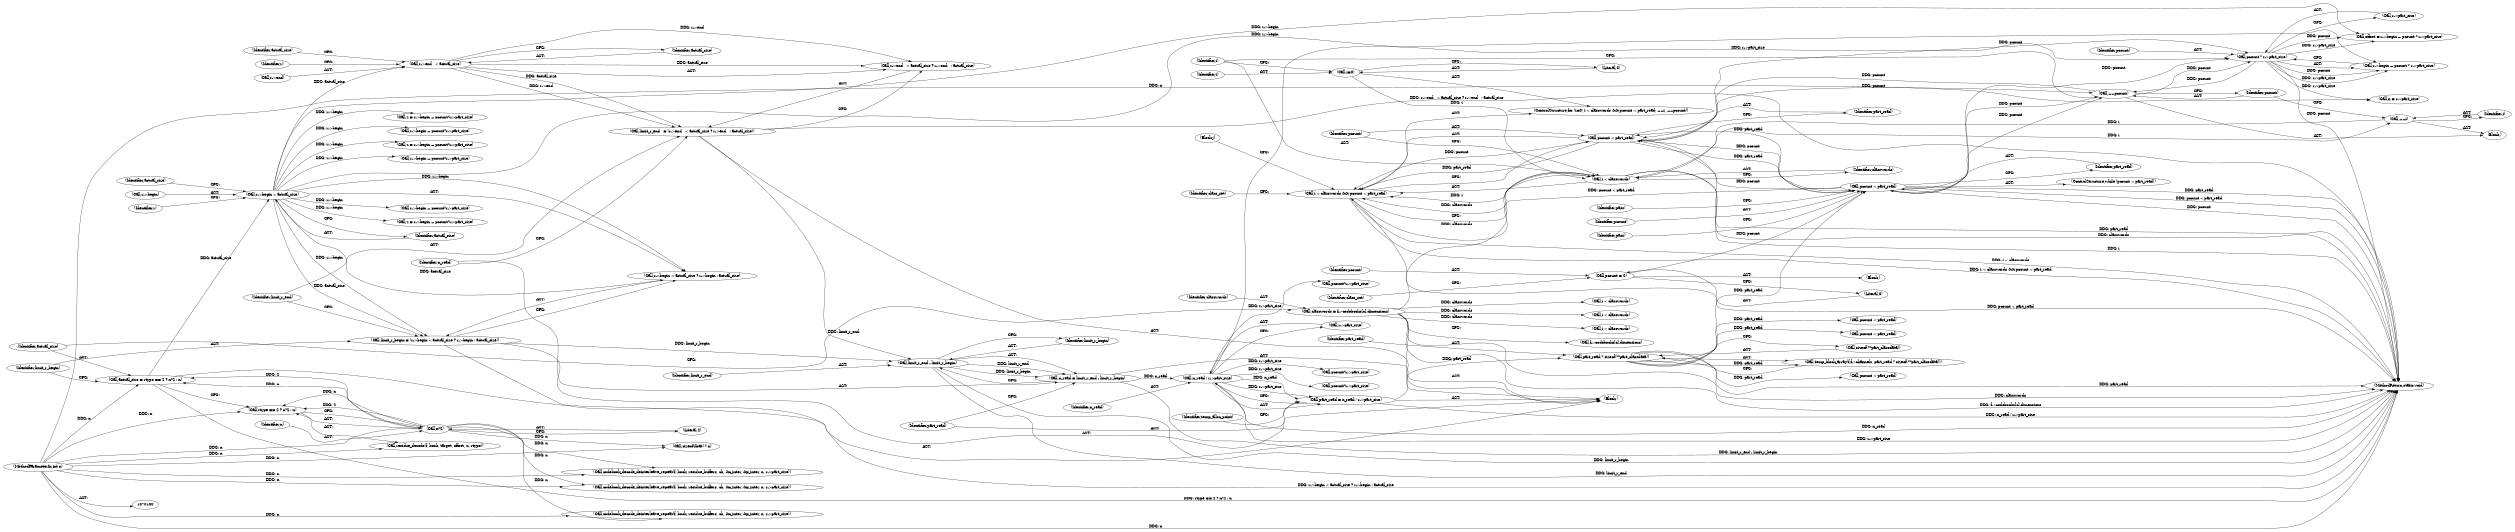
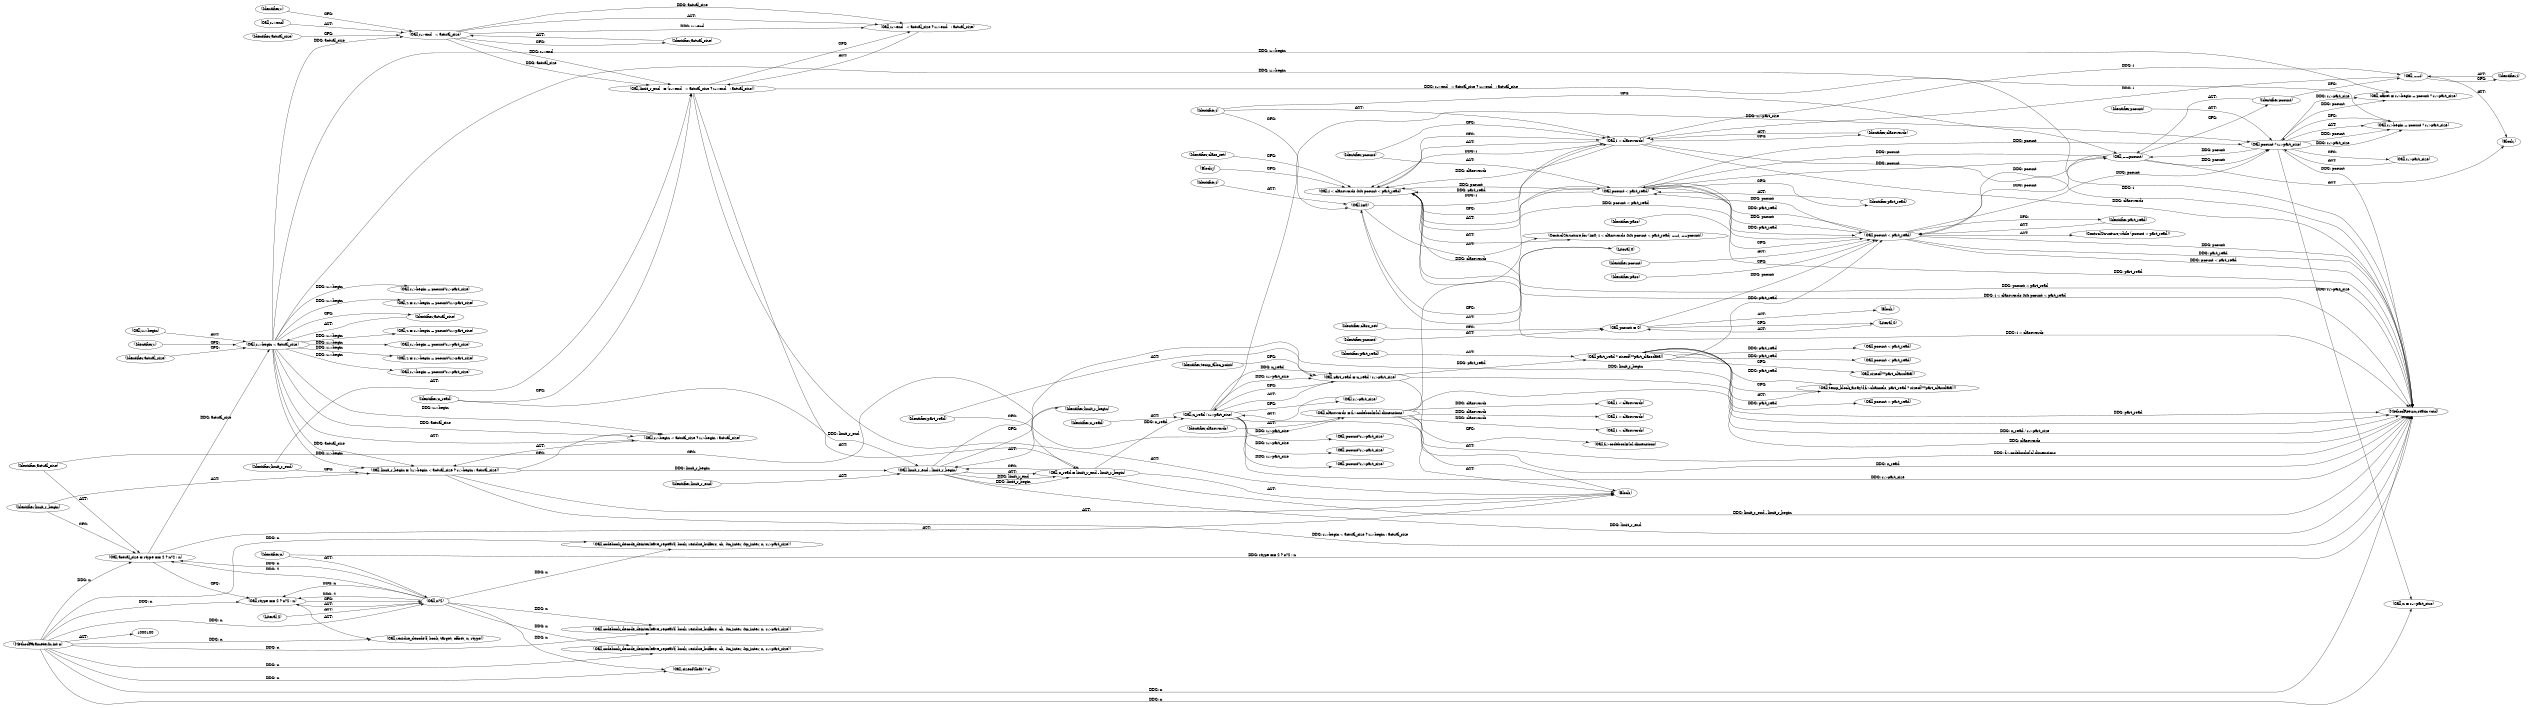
(1749, 352) -> none
(562, 434) -> none
(1294, 501) -> (1393, 557)
(145, 505) -> (145, 633)
